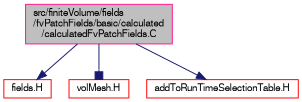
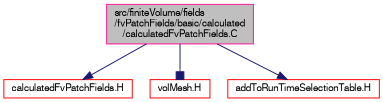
(28, 89) -> (68, 89)
